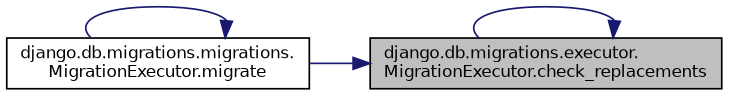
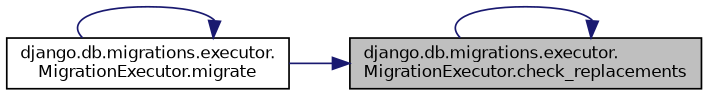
(158, 63) -> (148, 63)
